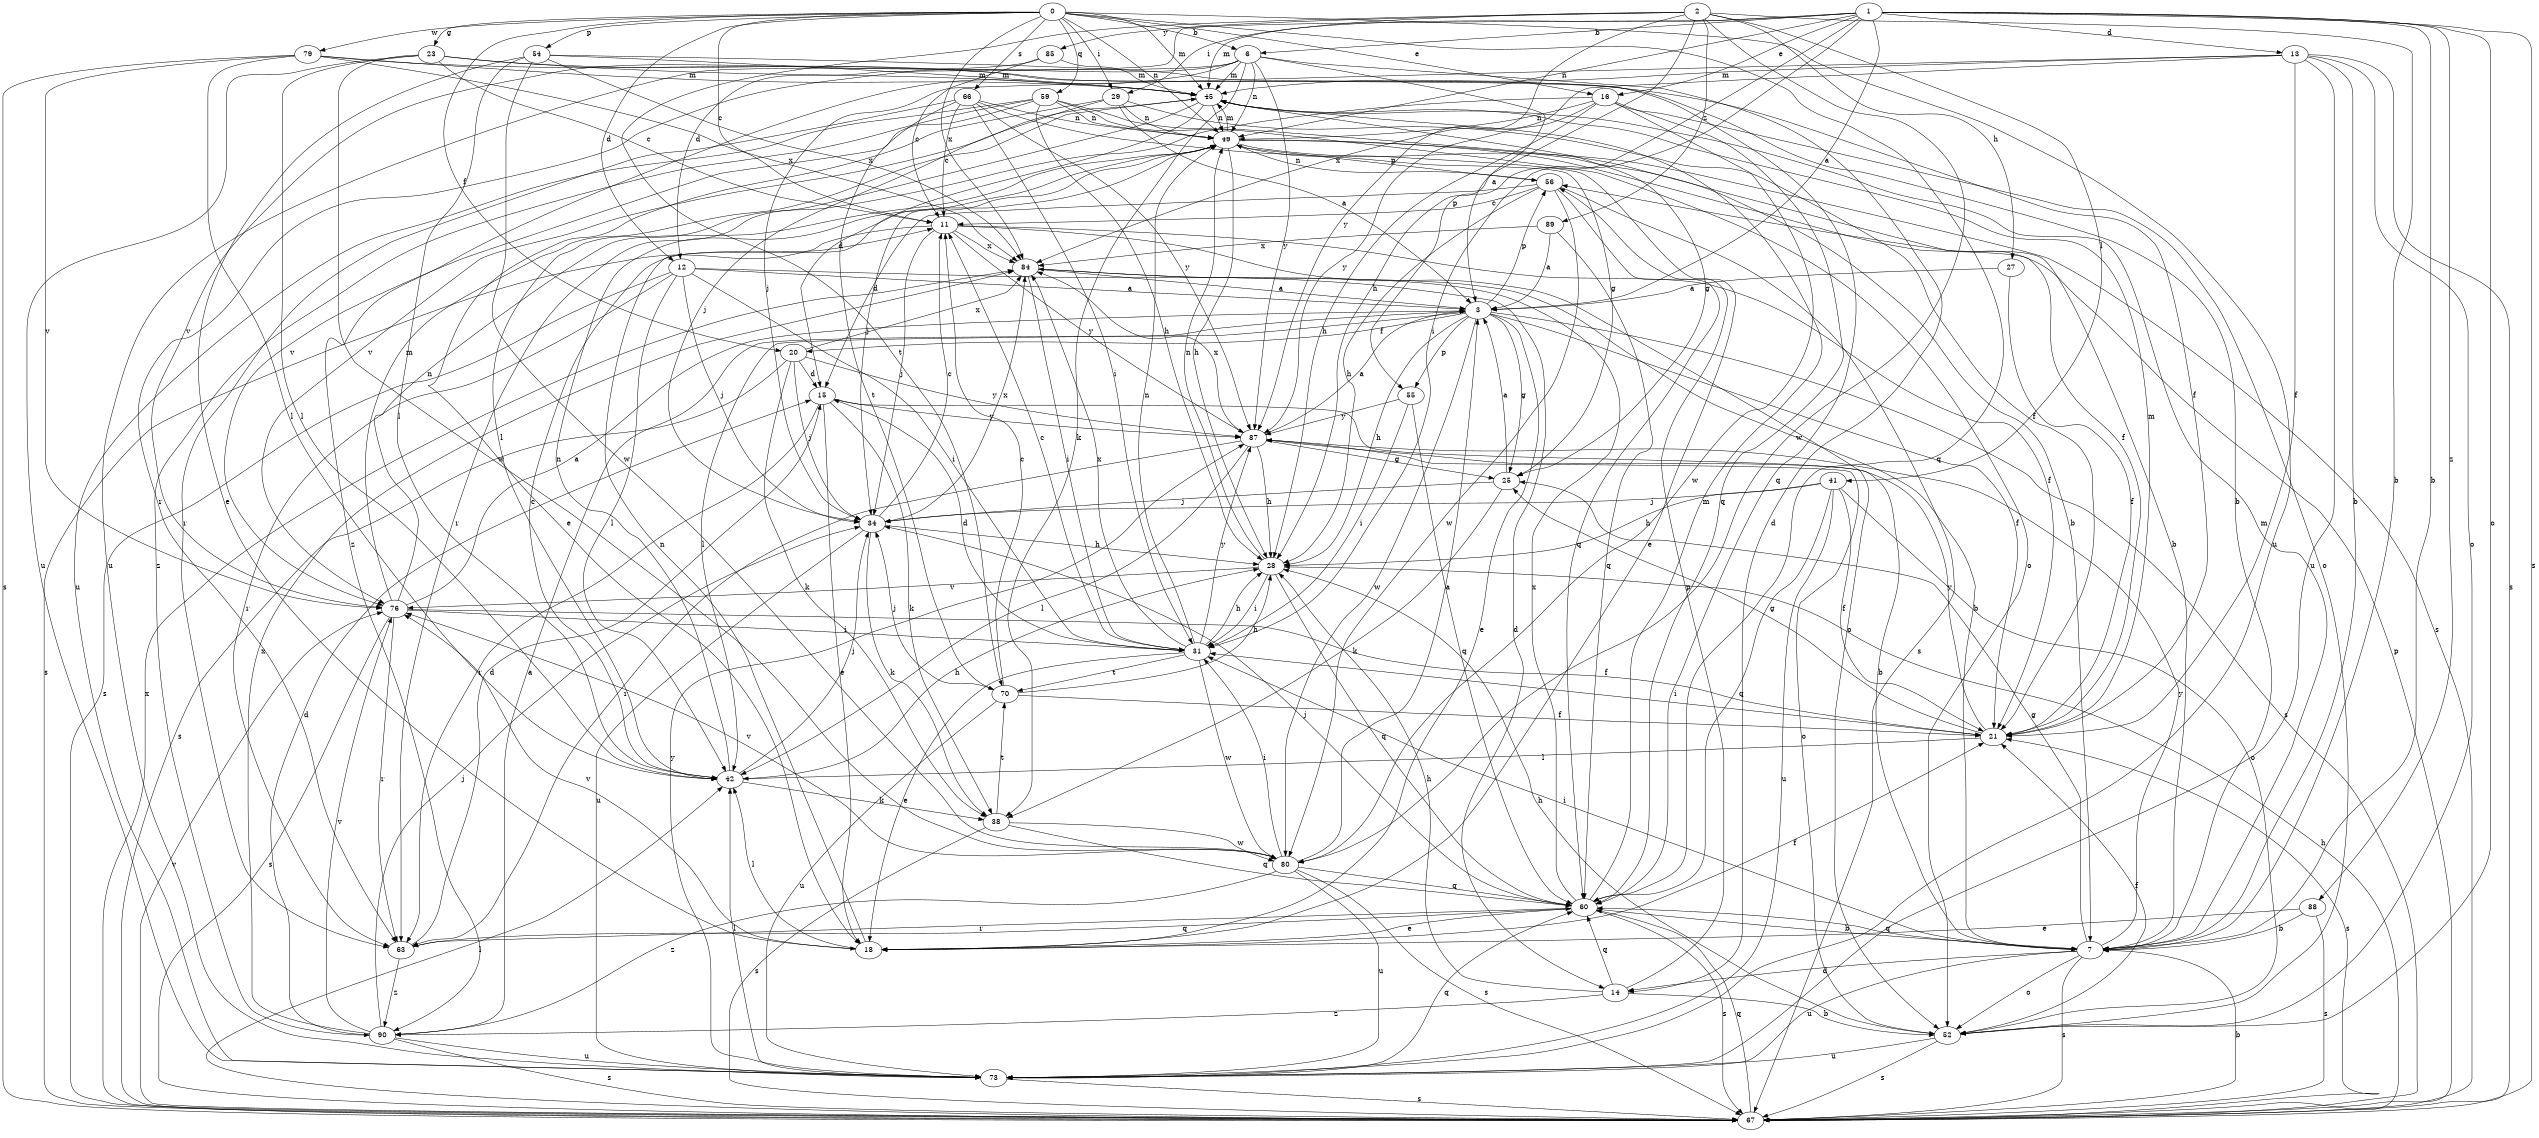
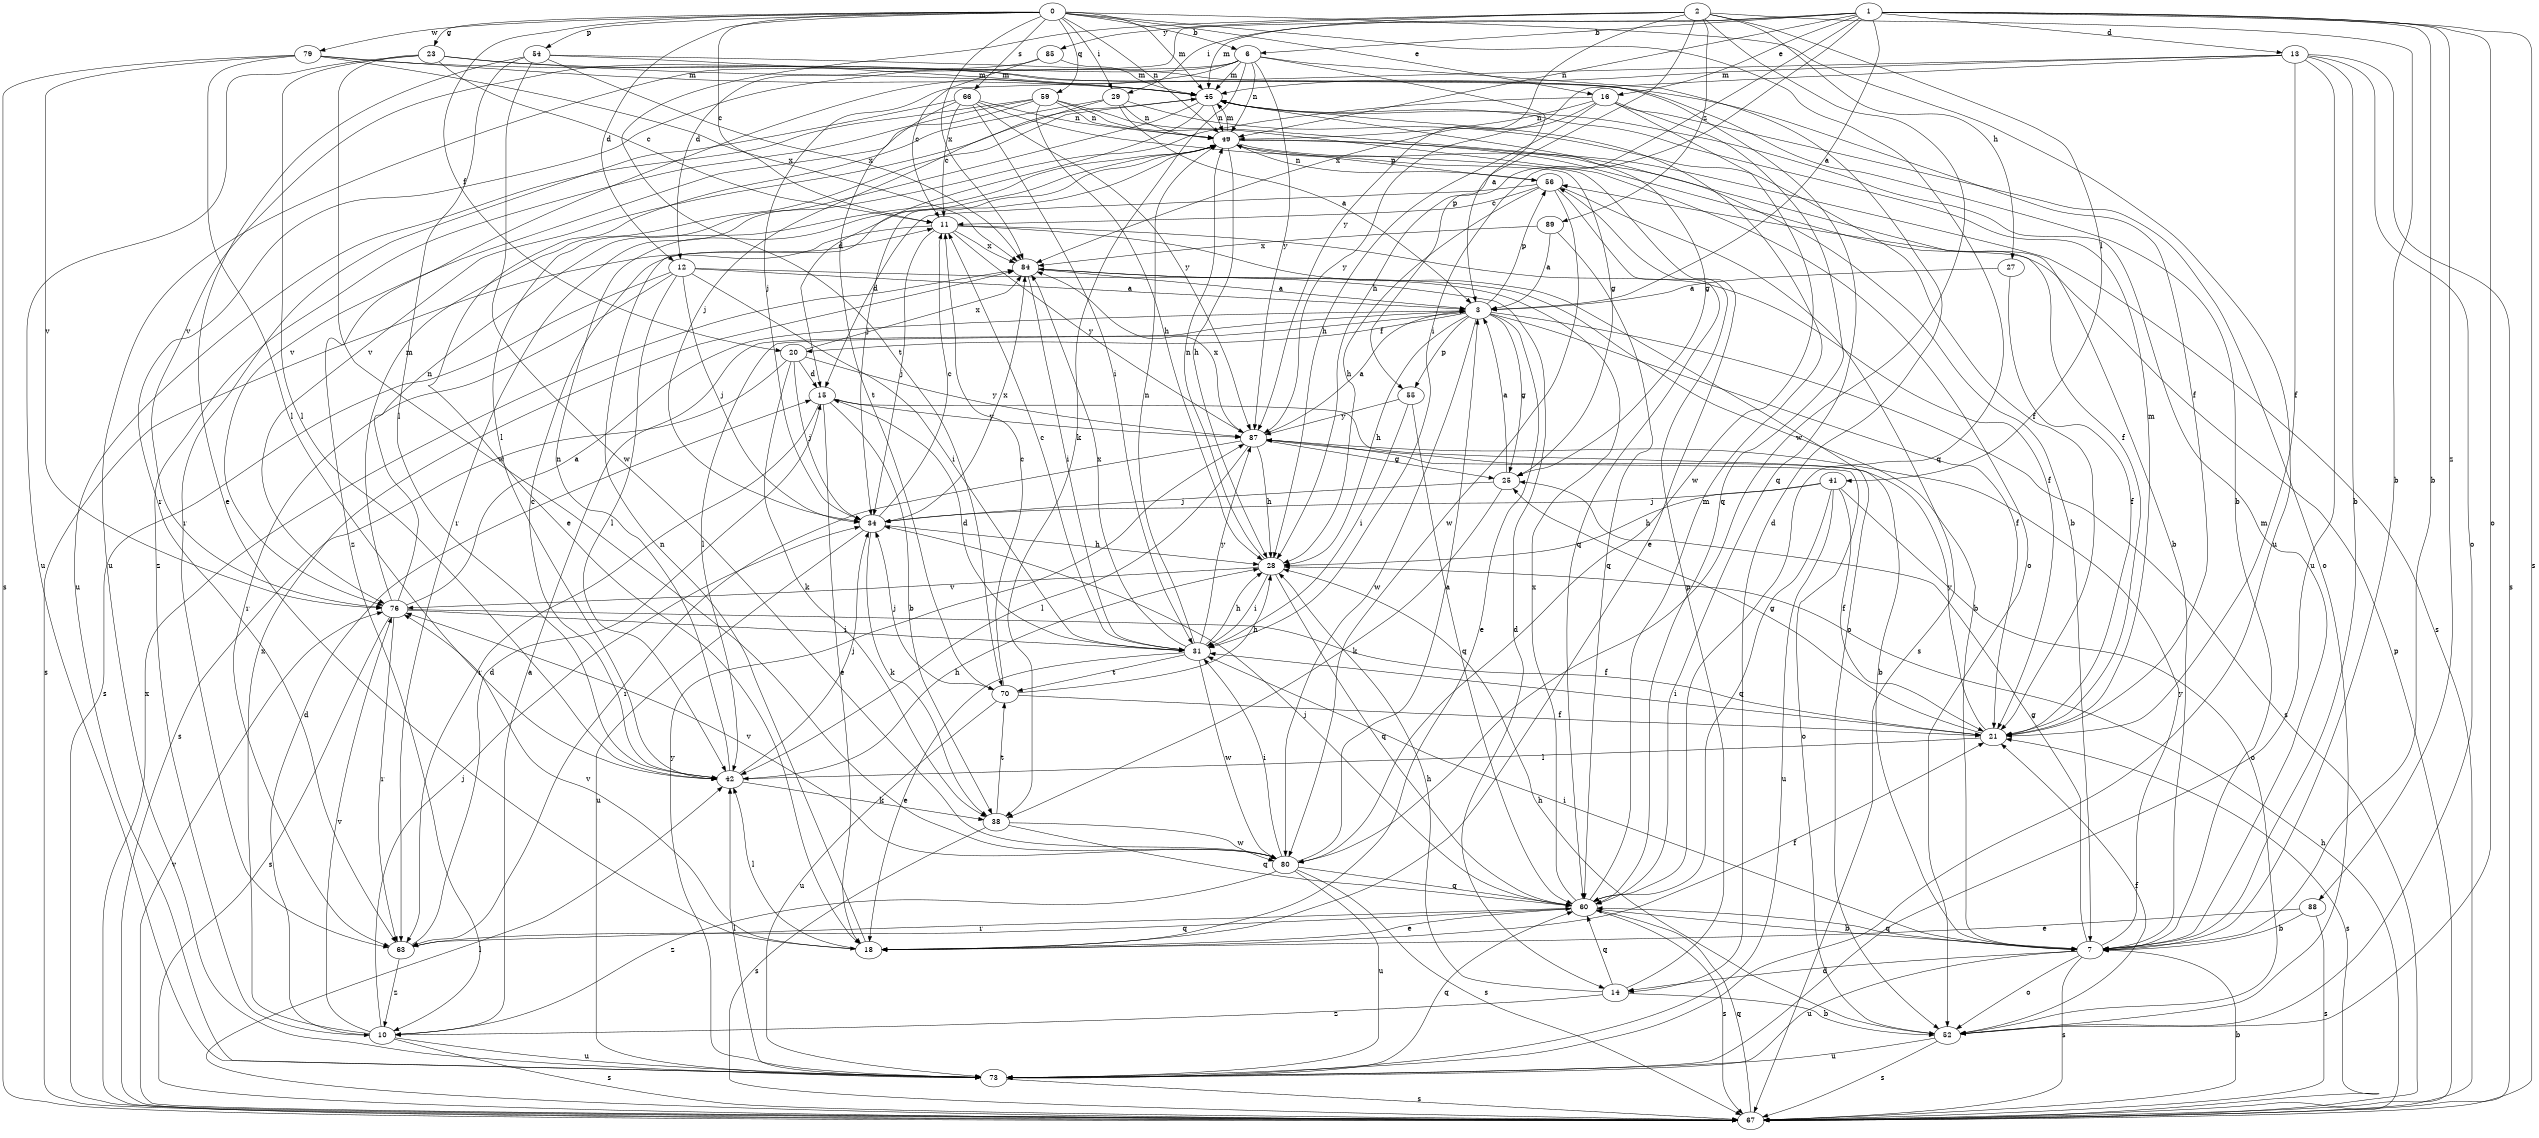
(912, 609) -> (912, 609)
(382, 1035) -> (382, 1035)
